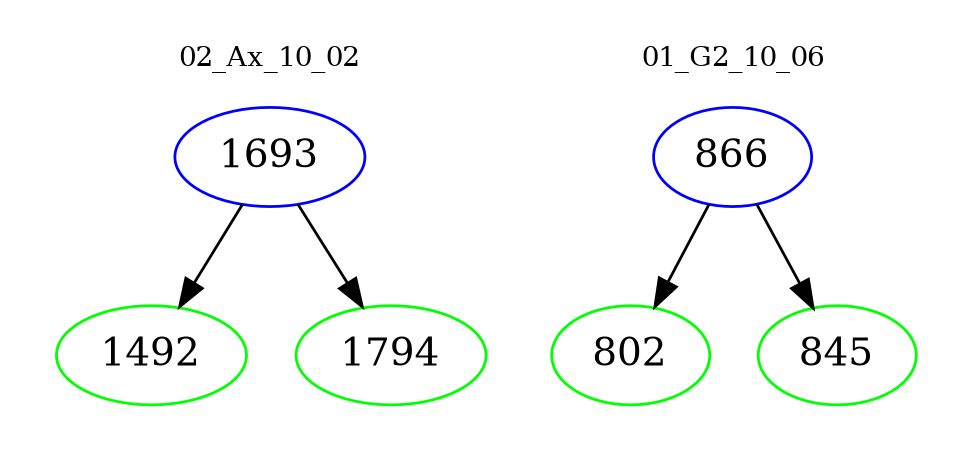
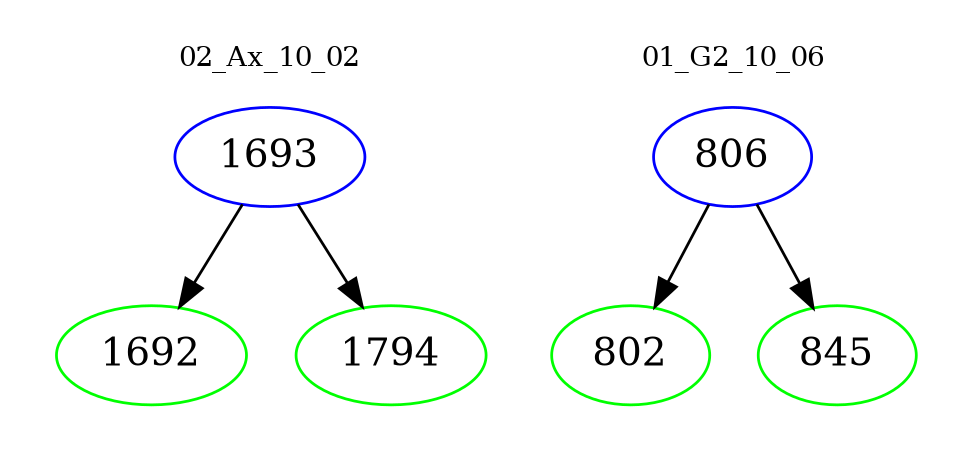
(733, 157) -> (733, 157)
(151, 355) -> (151, 355)
